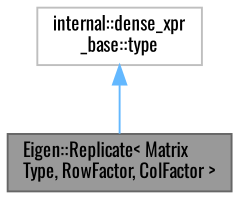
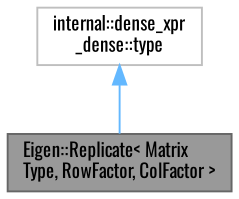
(120, 36) -> (120, 36)
